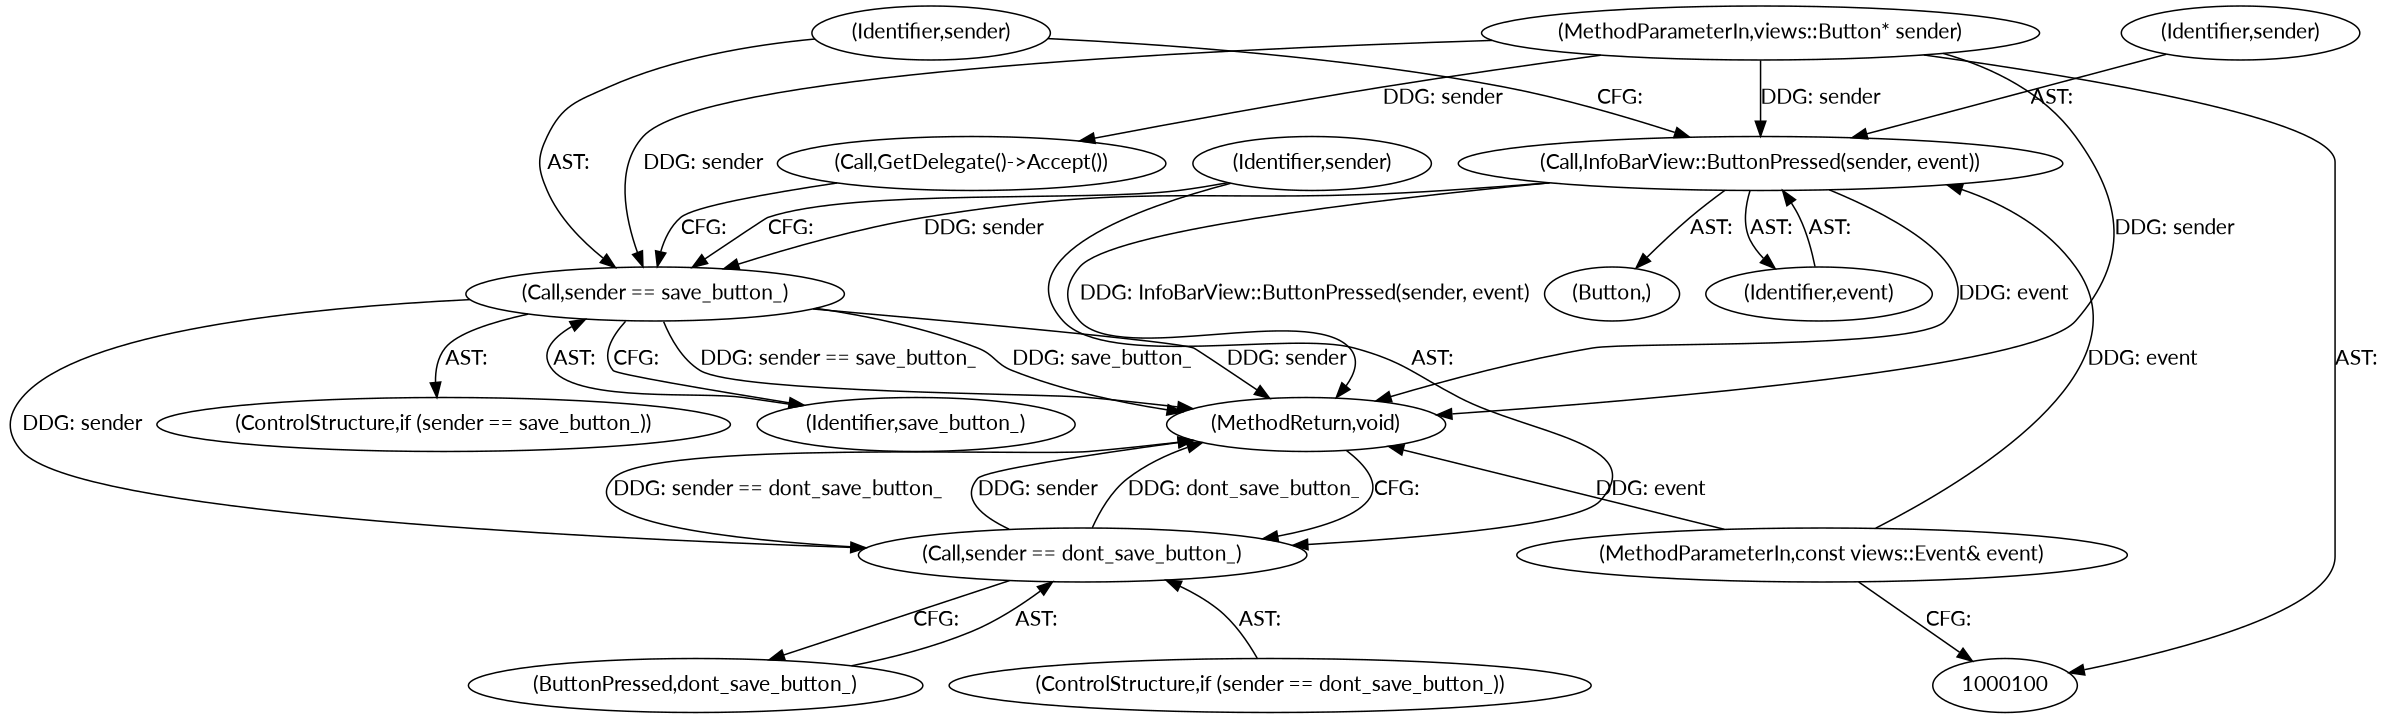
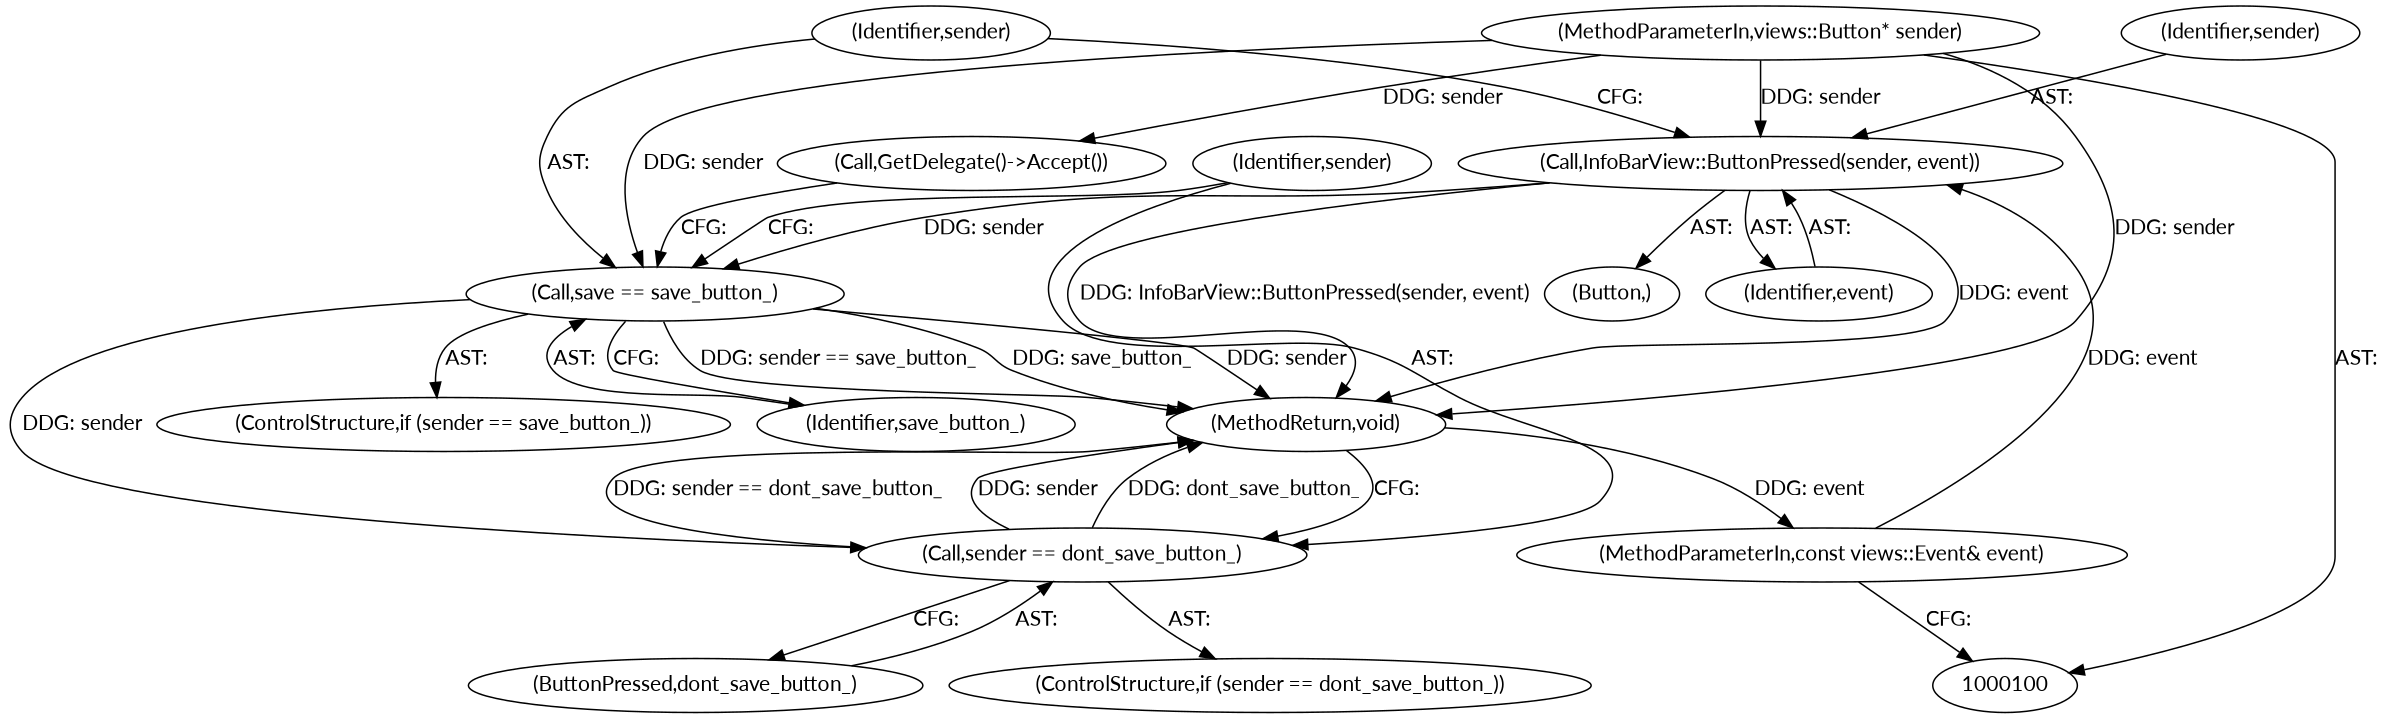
(655, 294) -> (655, 294)
(1564, 490) -> (1620, 451)
(1225, 615) -> (1153, 620)
